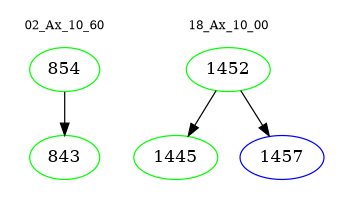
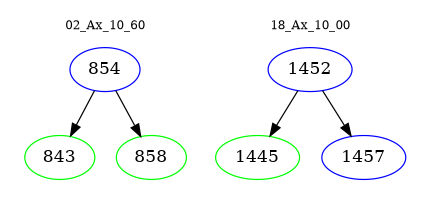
(65, 70) -> (105, 70)
(228, 70) -> (310, 70)
none -> (151, 157)
